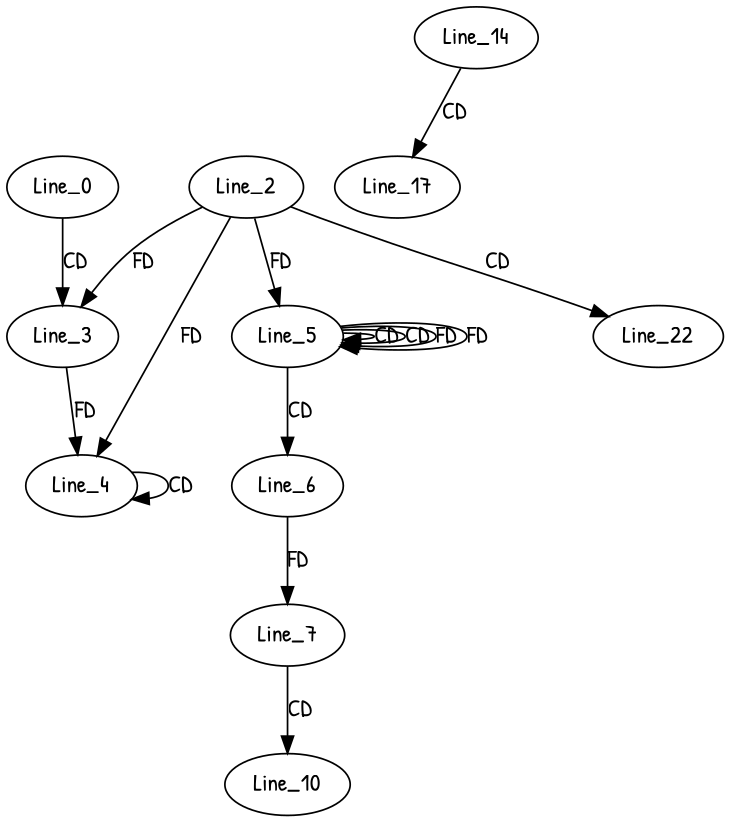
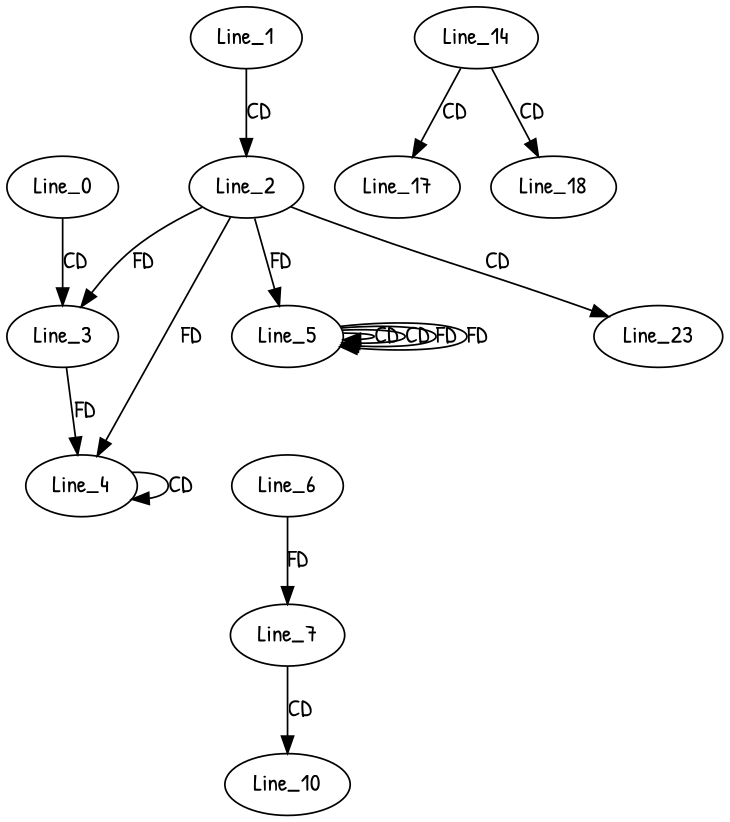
none -> (246, 38)
none -> (554, 187)
(658, 336) -> (658, 336)
(288, 403) -> none
